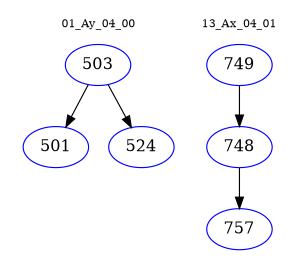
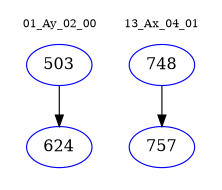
(99, 25) -> (60, 25)
(239, 65) -> none
(56, 147) -> none
(141, 147) -> (59, 147)
